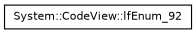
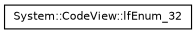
(98, 17) -> (98, 17)
